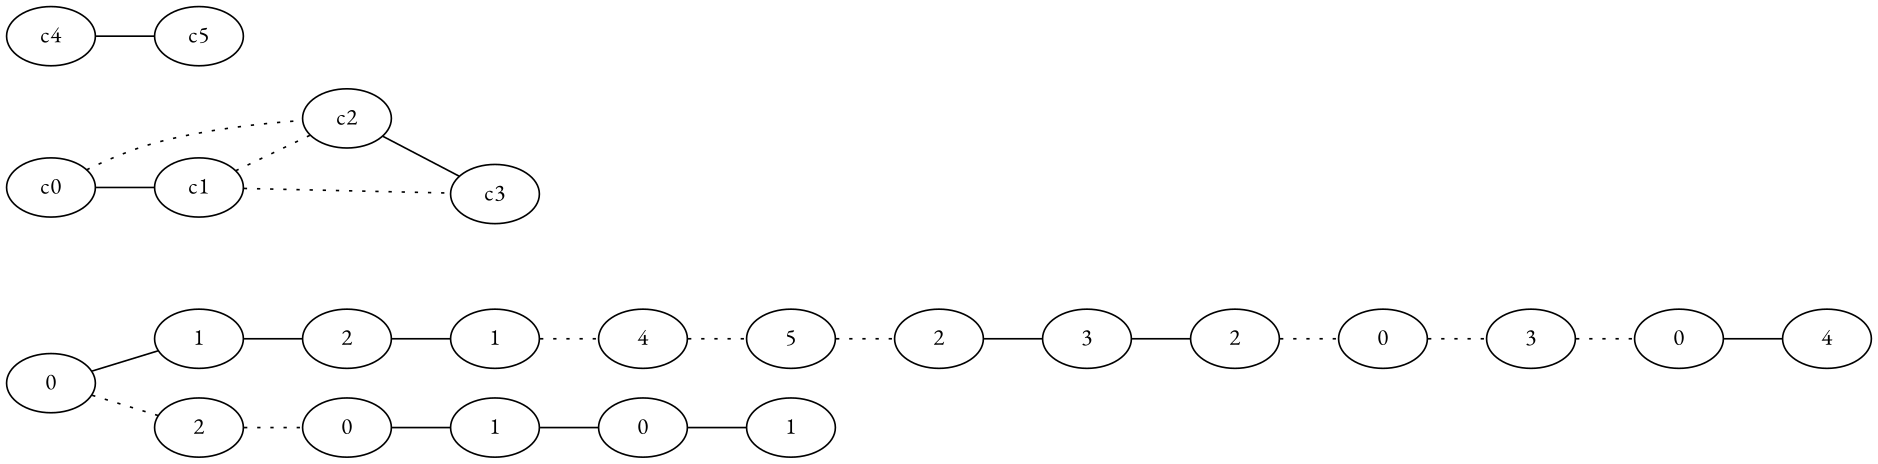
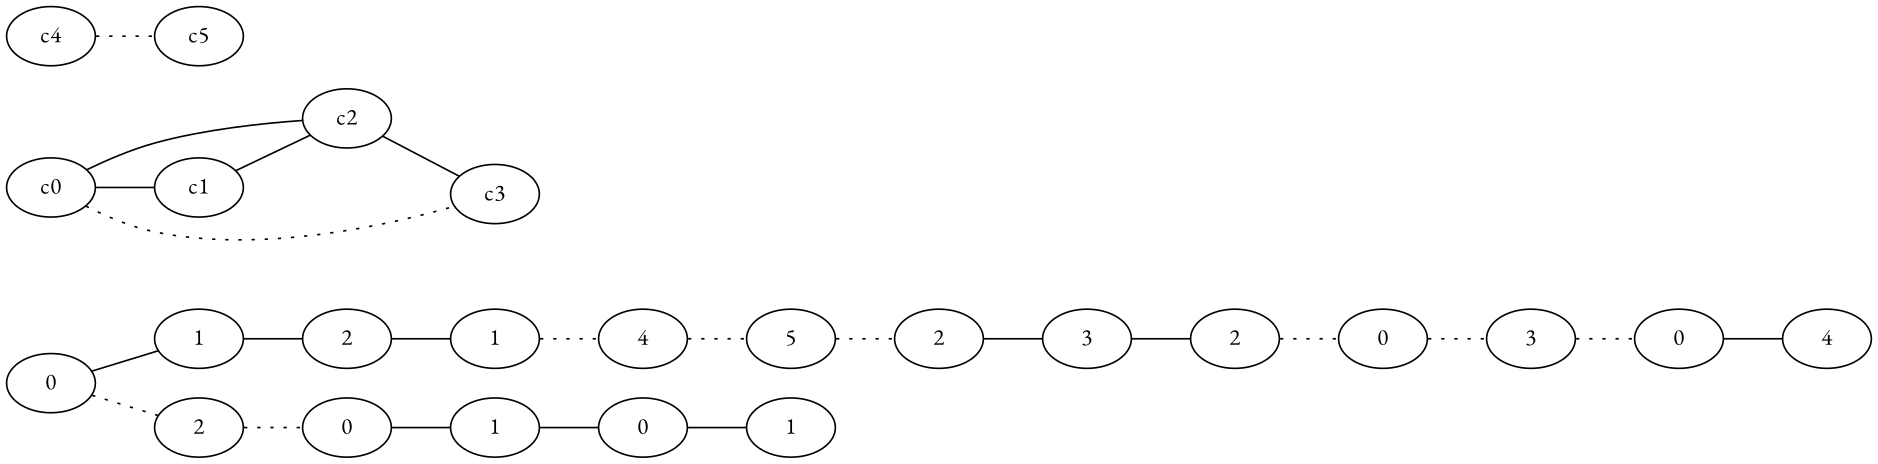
(125, 36) -> (125, 36)
(192, 134) -> (192, 134)
(273, 153) -> (273, 153)
(347, 191) -> (269, 239)
